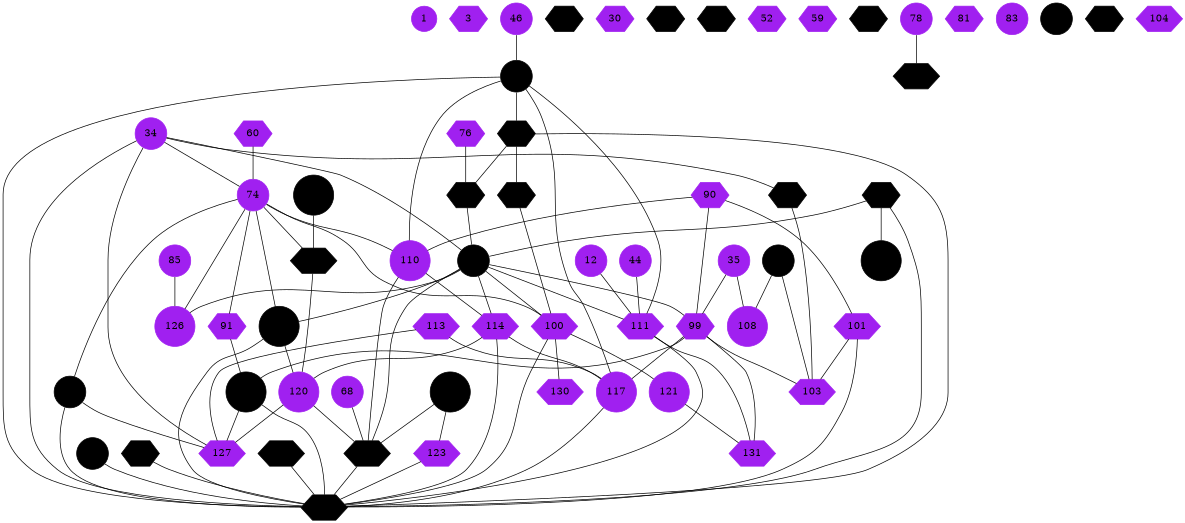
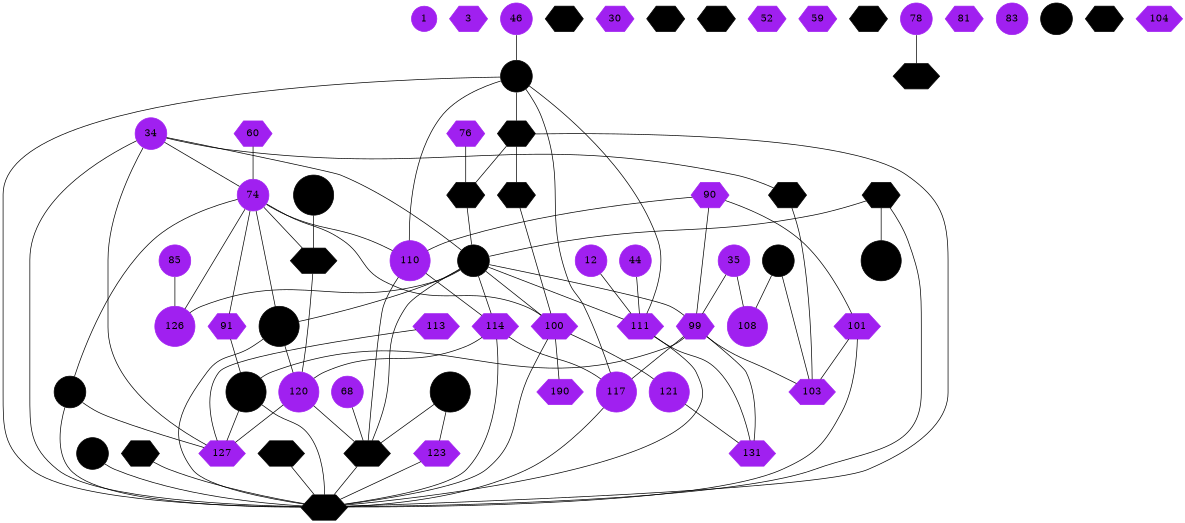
(525, 359) -> none
(560, 392) -> (560, 392)
